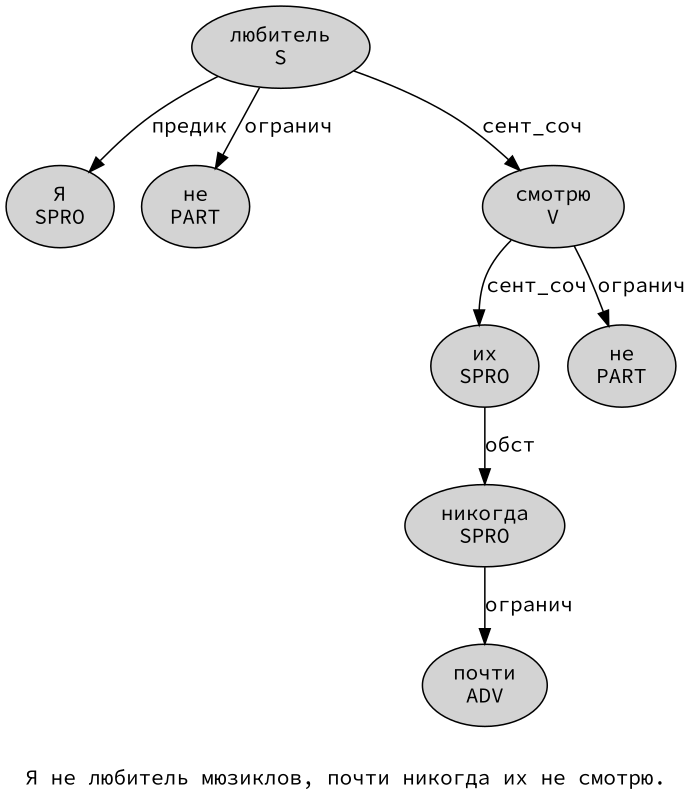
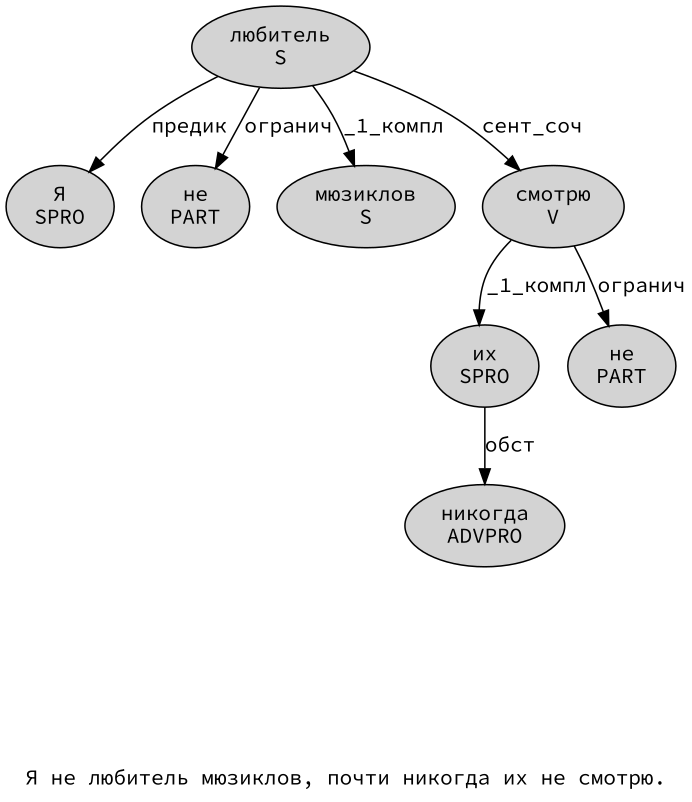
none -> (366, 207)
(537, 286) -> (537, 286)
(485, 526) -> (485, 526)
(485, 685) -> none
